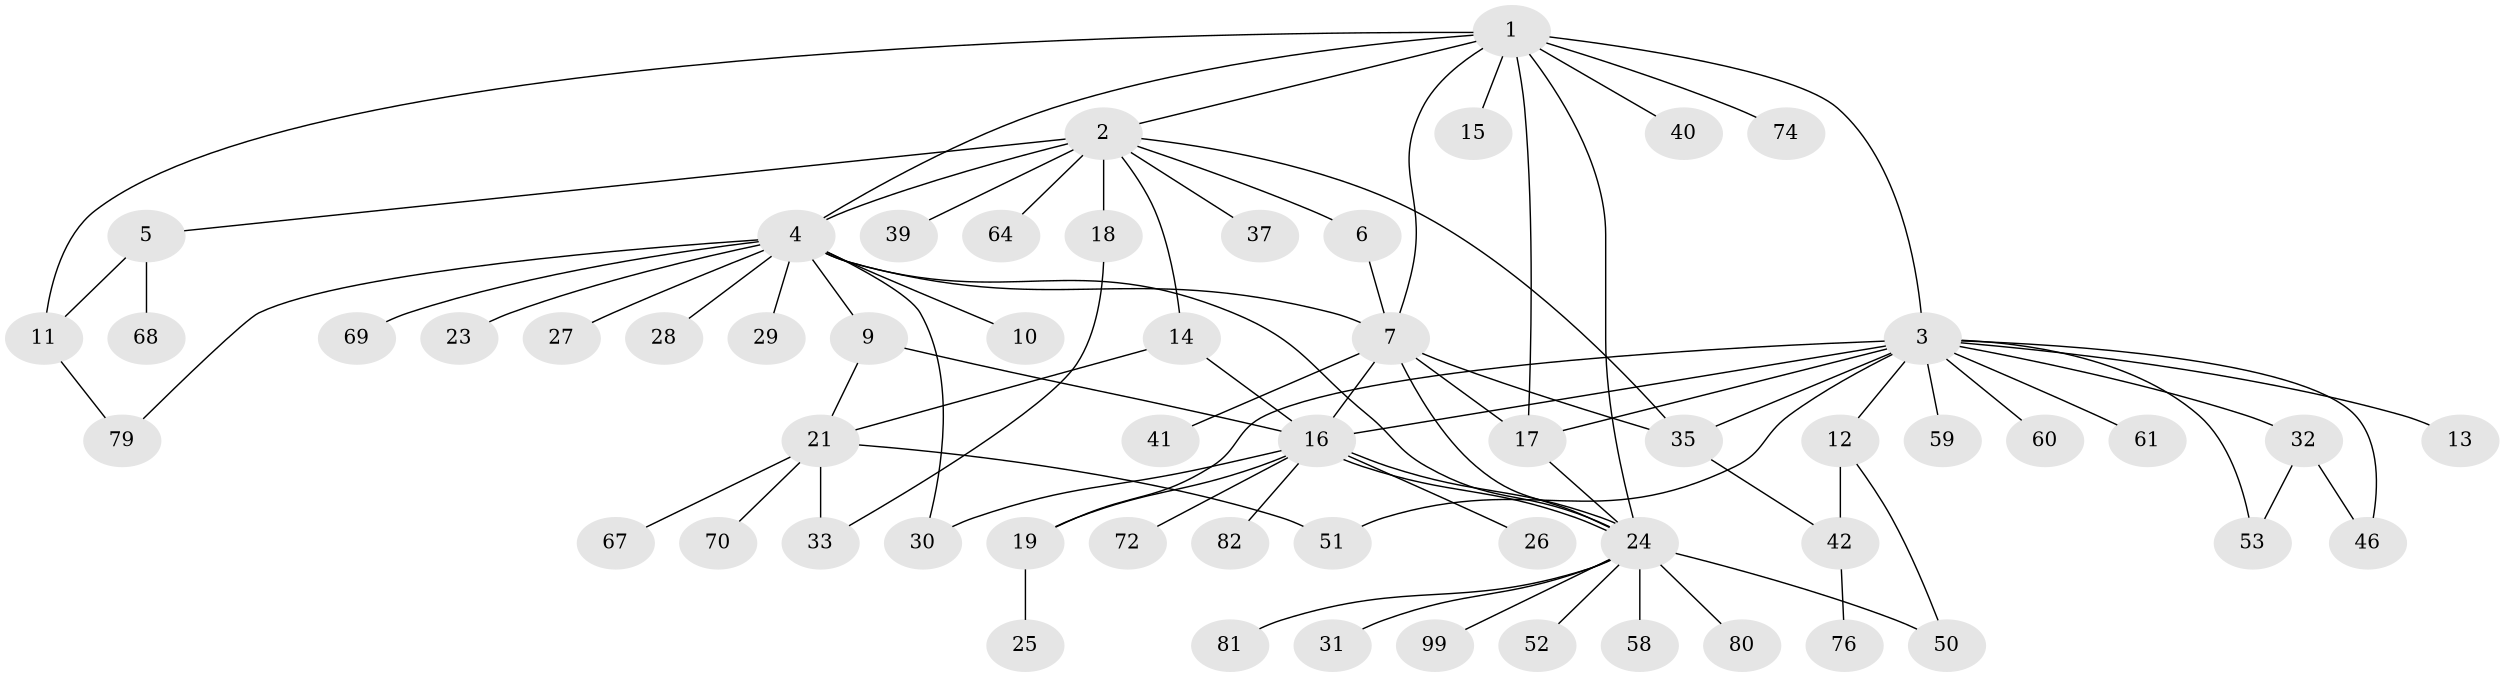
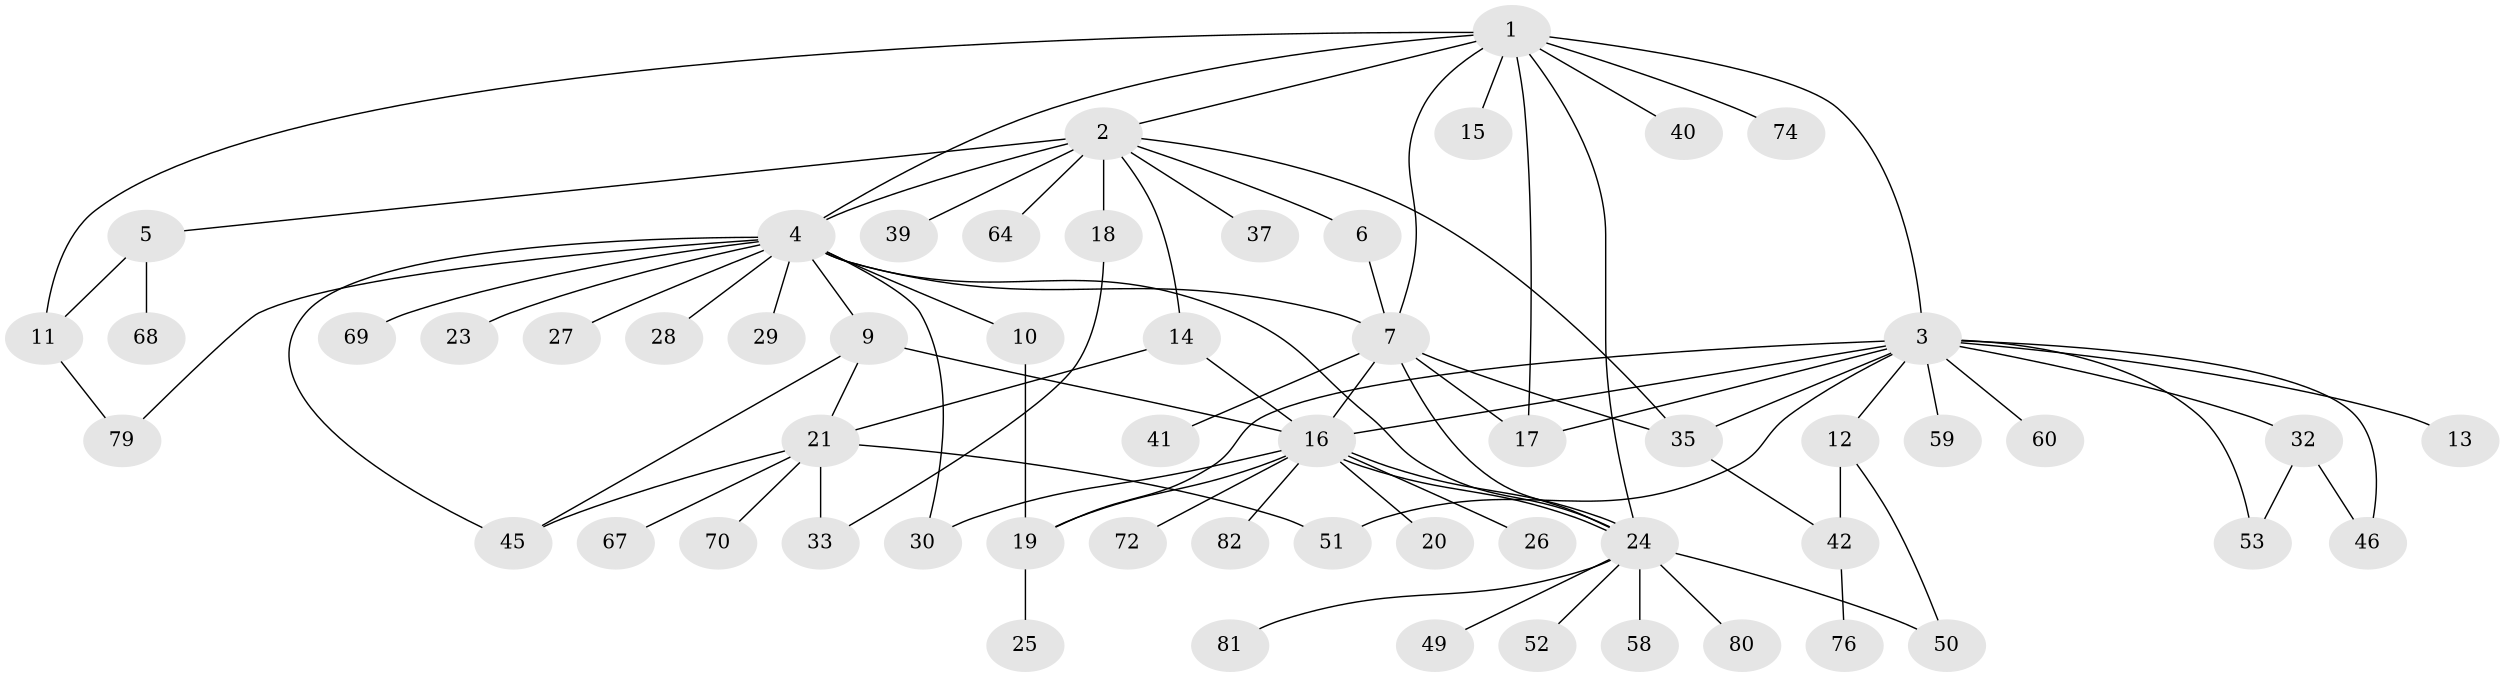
none -> (1025, 441)
(2148, 441) -> none
(1584, 492) -> none
none -> (513, 543)
none -> (1435, 543)
(1333, 646) -> none
(1435, 646) -> (1435, 646)
